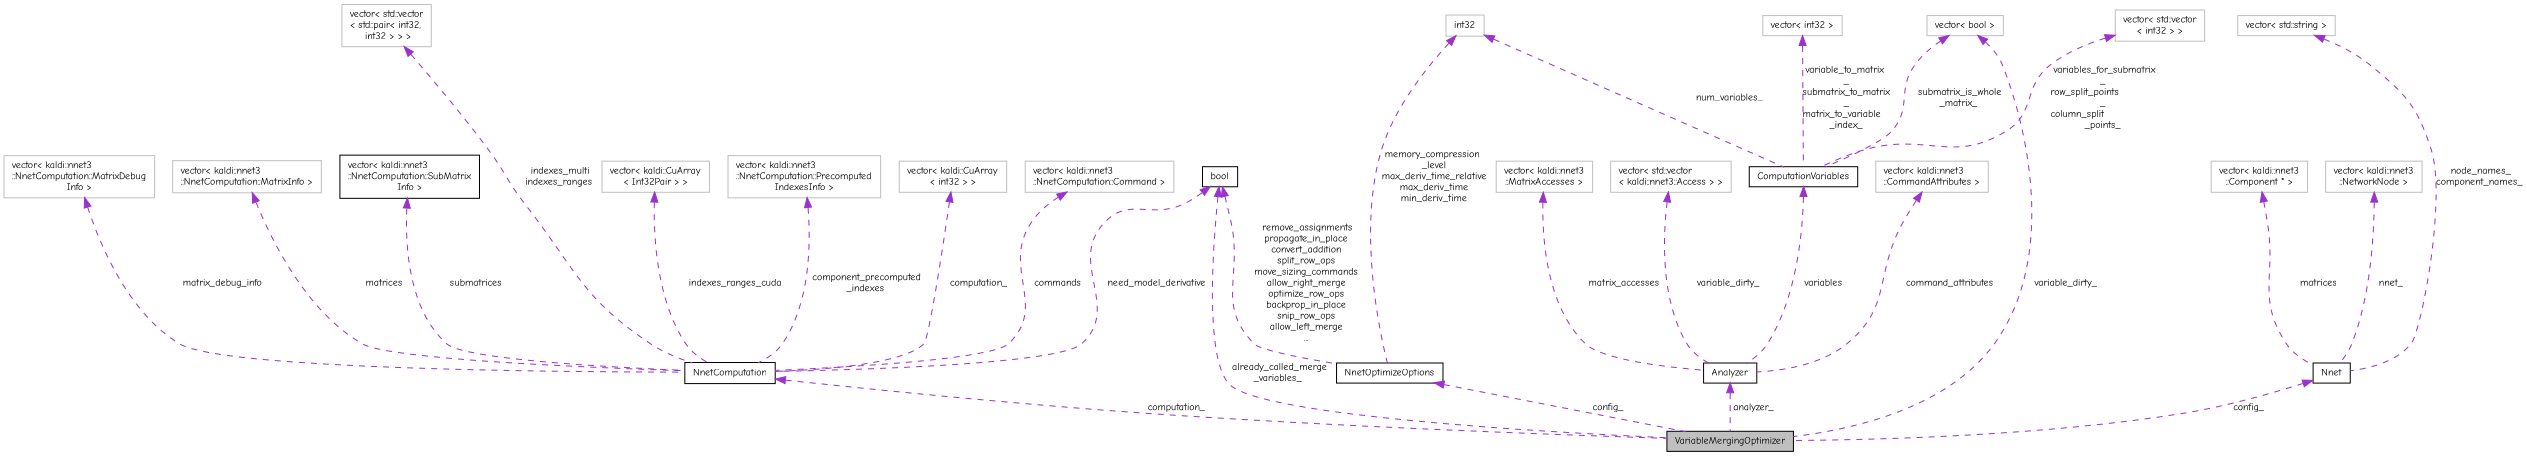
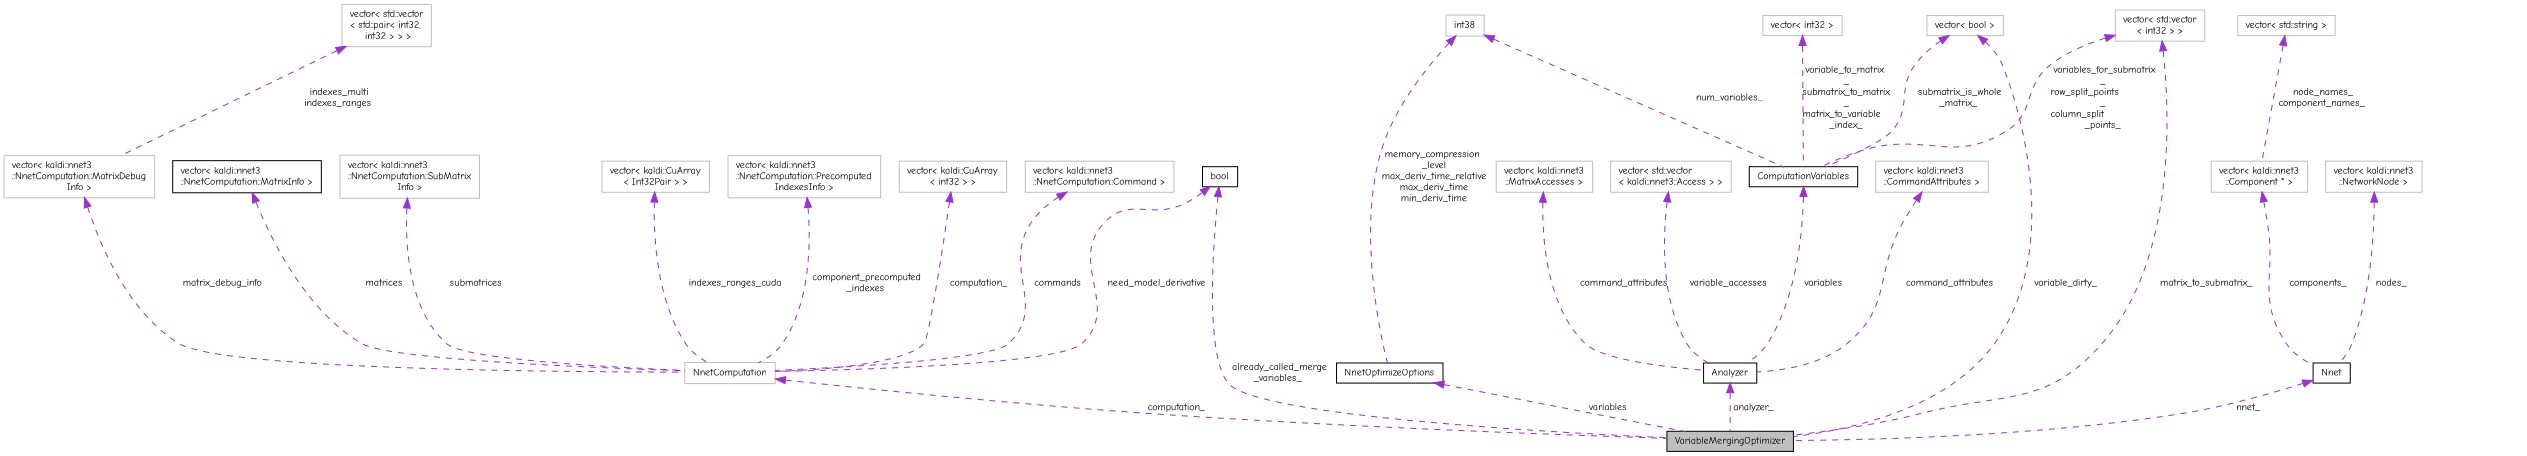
(1465, 26) -> (1465, 26)
(247, 177) -> (247, 177)
(410, 177) -> (410, 177)
(2436, 202) -> (2273, 103)
(539, 223) -> (228, 103)
(1623, 283) -> (1623, 283)
(1727, 283) -> (1727, 283)
(2317, 283) -> (2317, 283)
(2390, 283) -> (2390, 283)
(1236, 315) -> none
none -> (2094, 351)
(730, 373) -> (730, 373)
(1607, 408) -> (1607, 408)
(2247, 408) -> (2247, 408)
